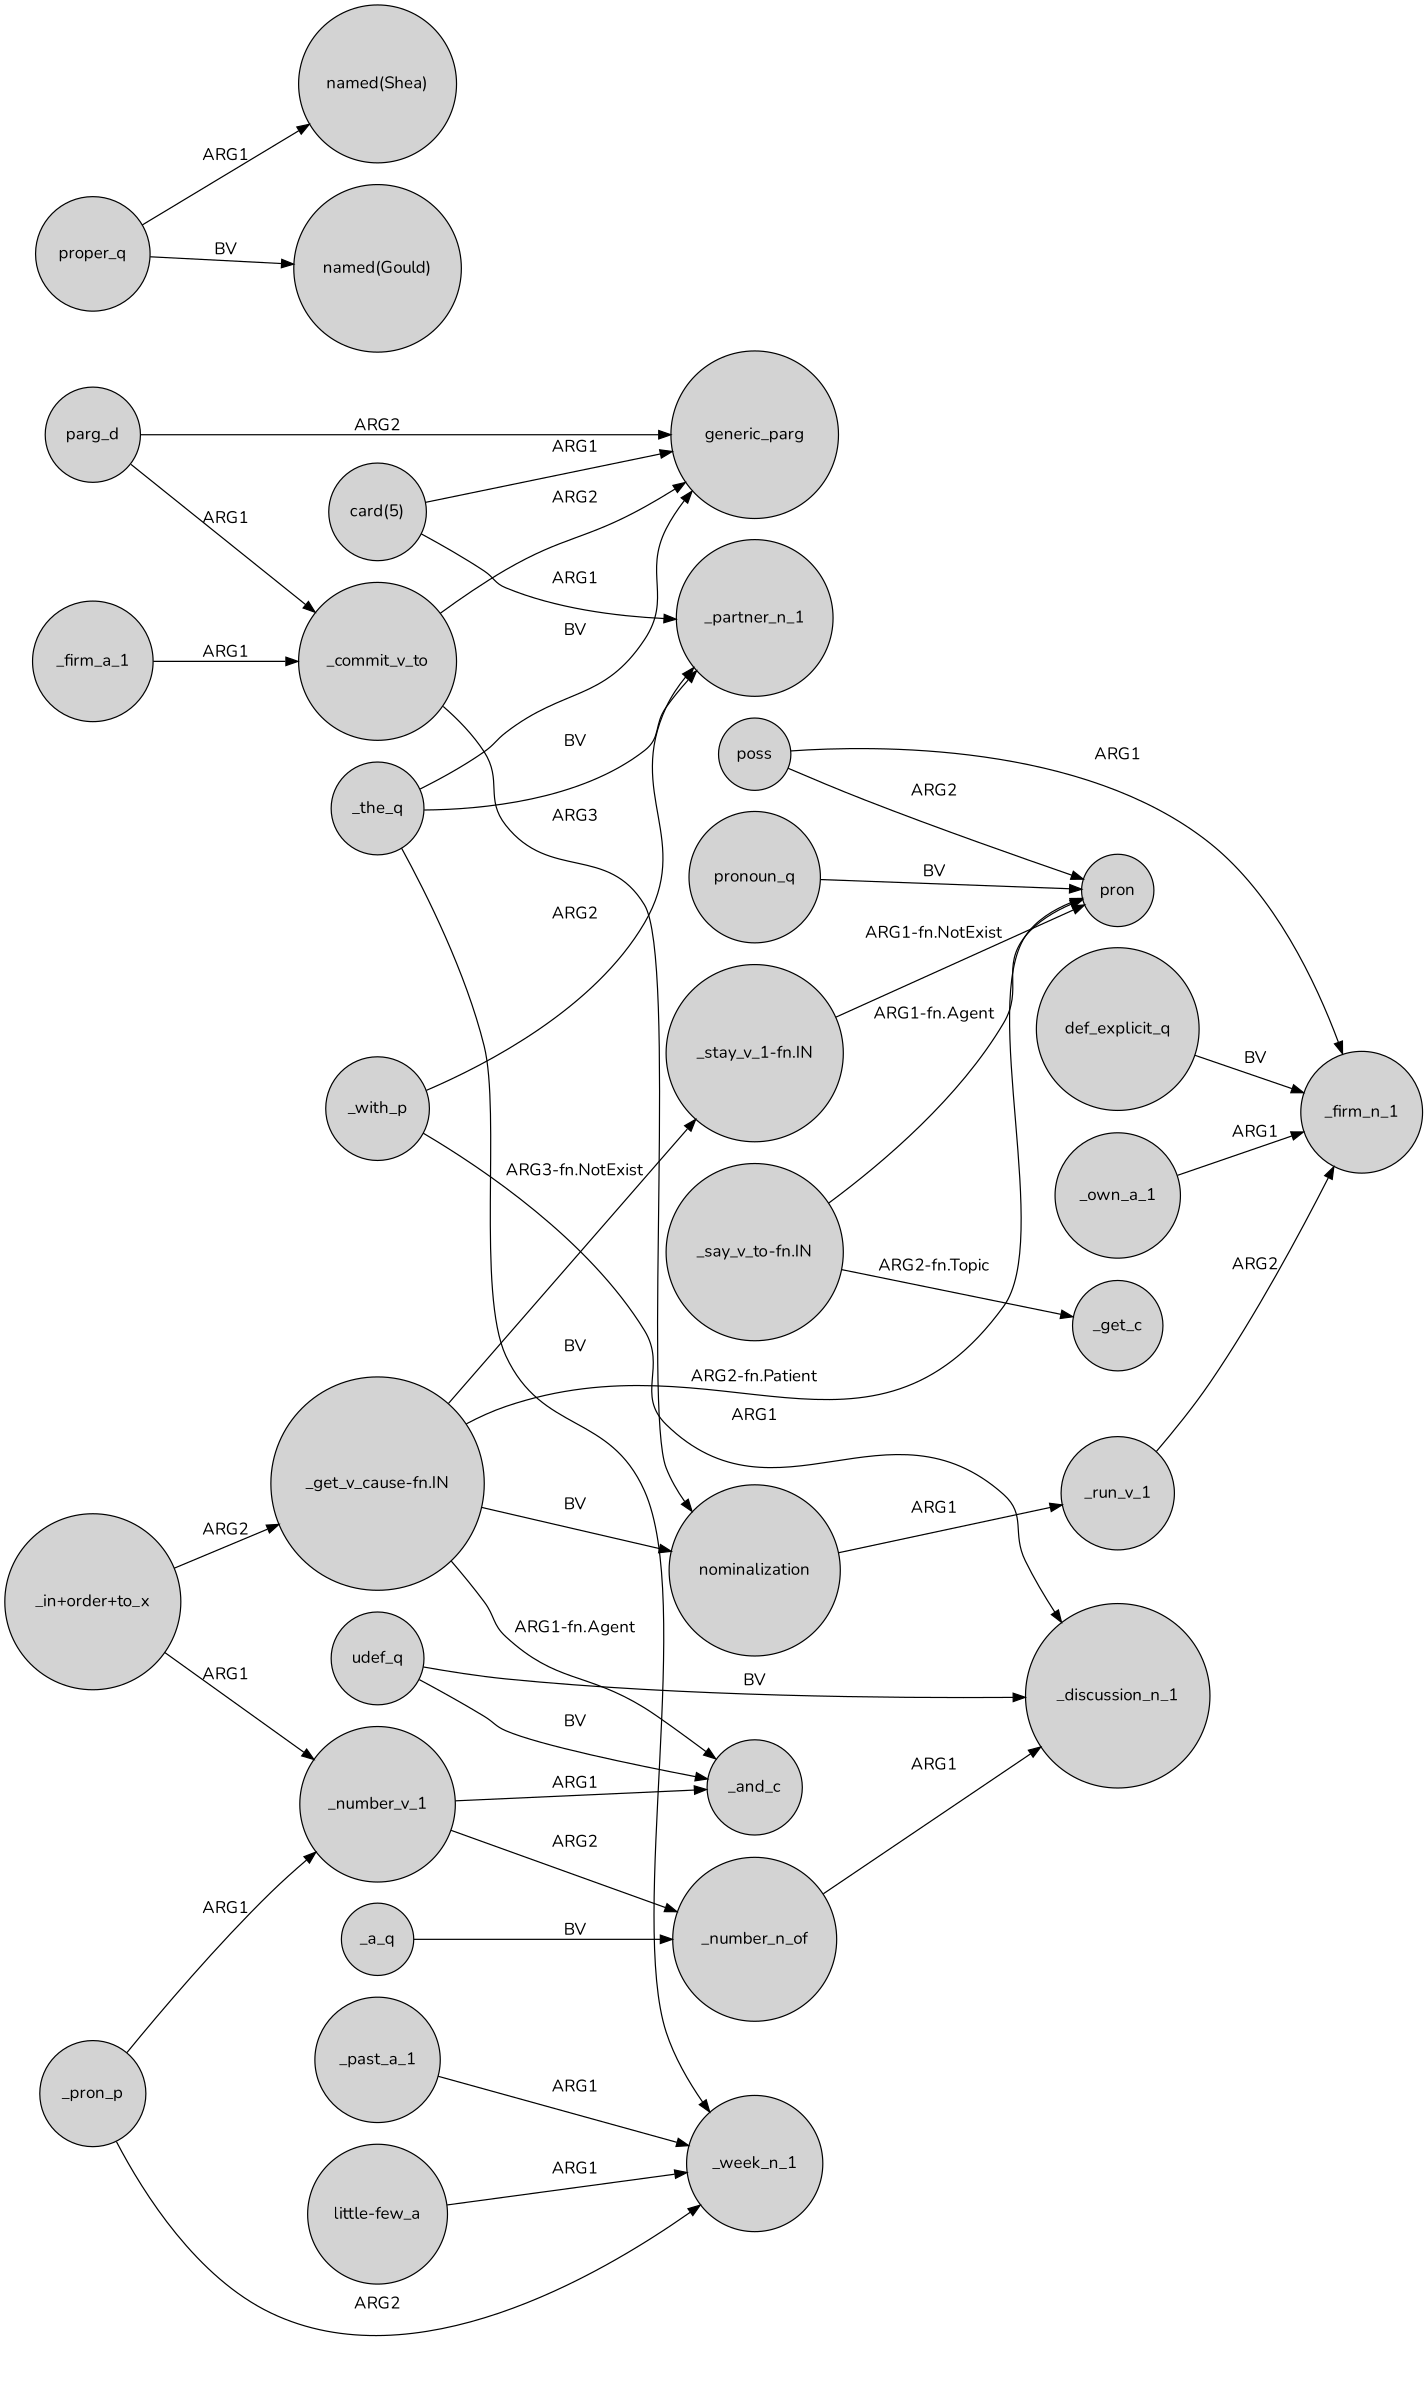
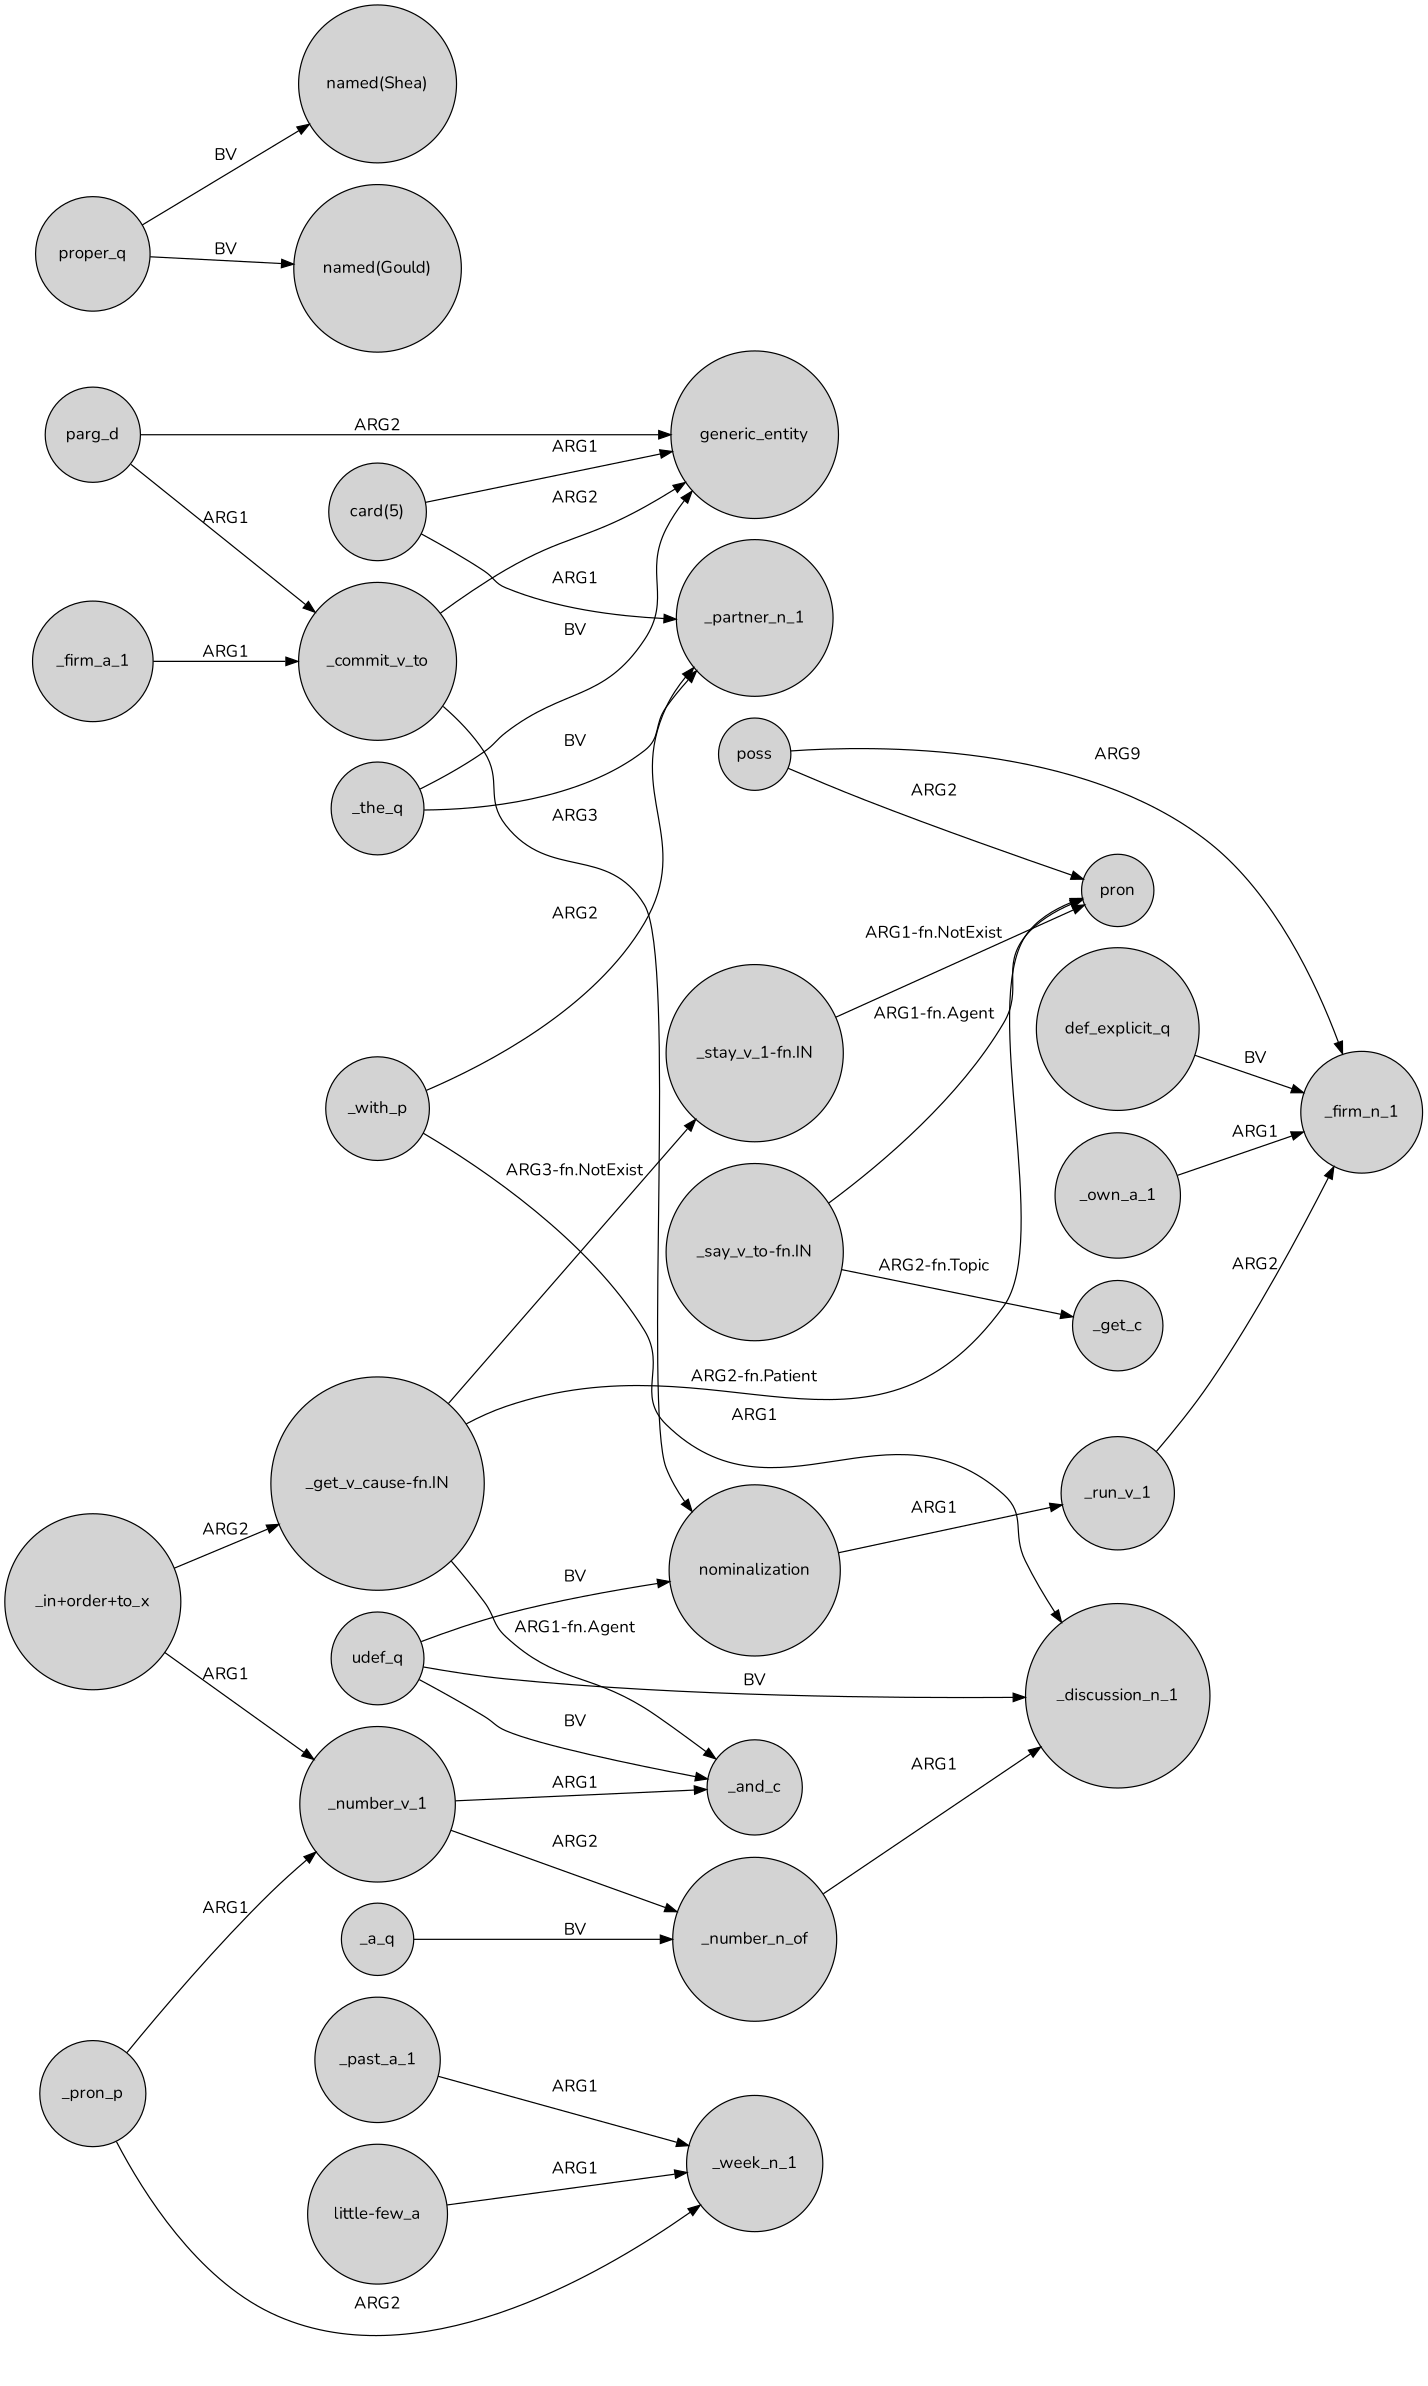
(226, 156) -> (226, 156)
(755, 435) -> (755, 435)
(1118, 755) -> (1118, 755)
(755, 877) -> none
(615, 1450) -> none
(570, 1528) -> (538, 1606)
